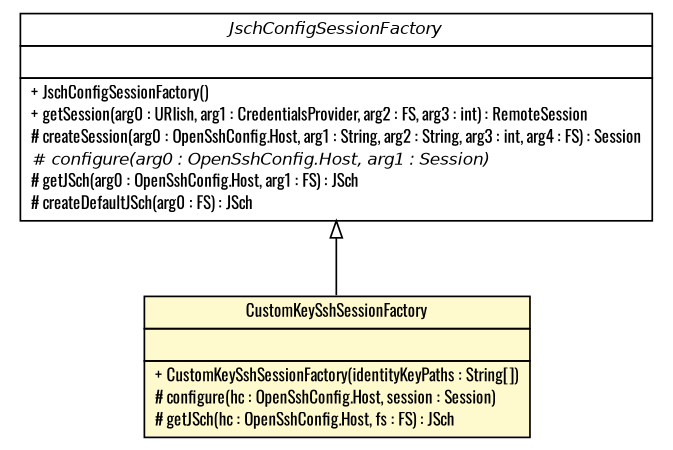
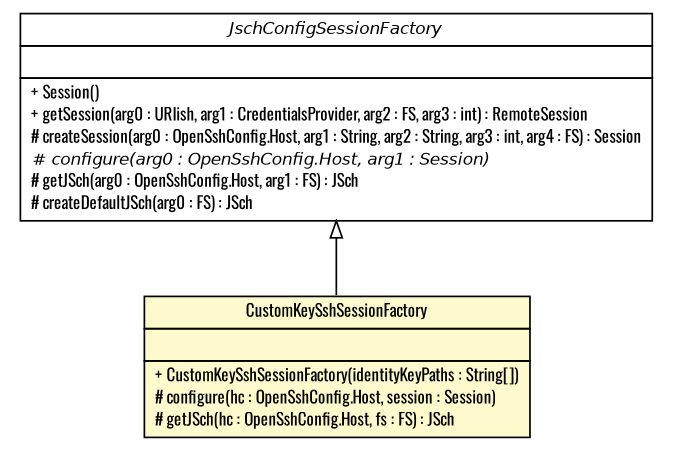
(120, 93) -> (65, 93)
